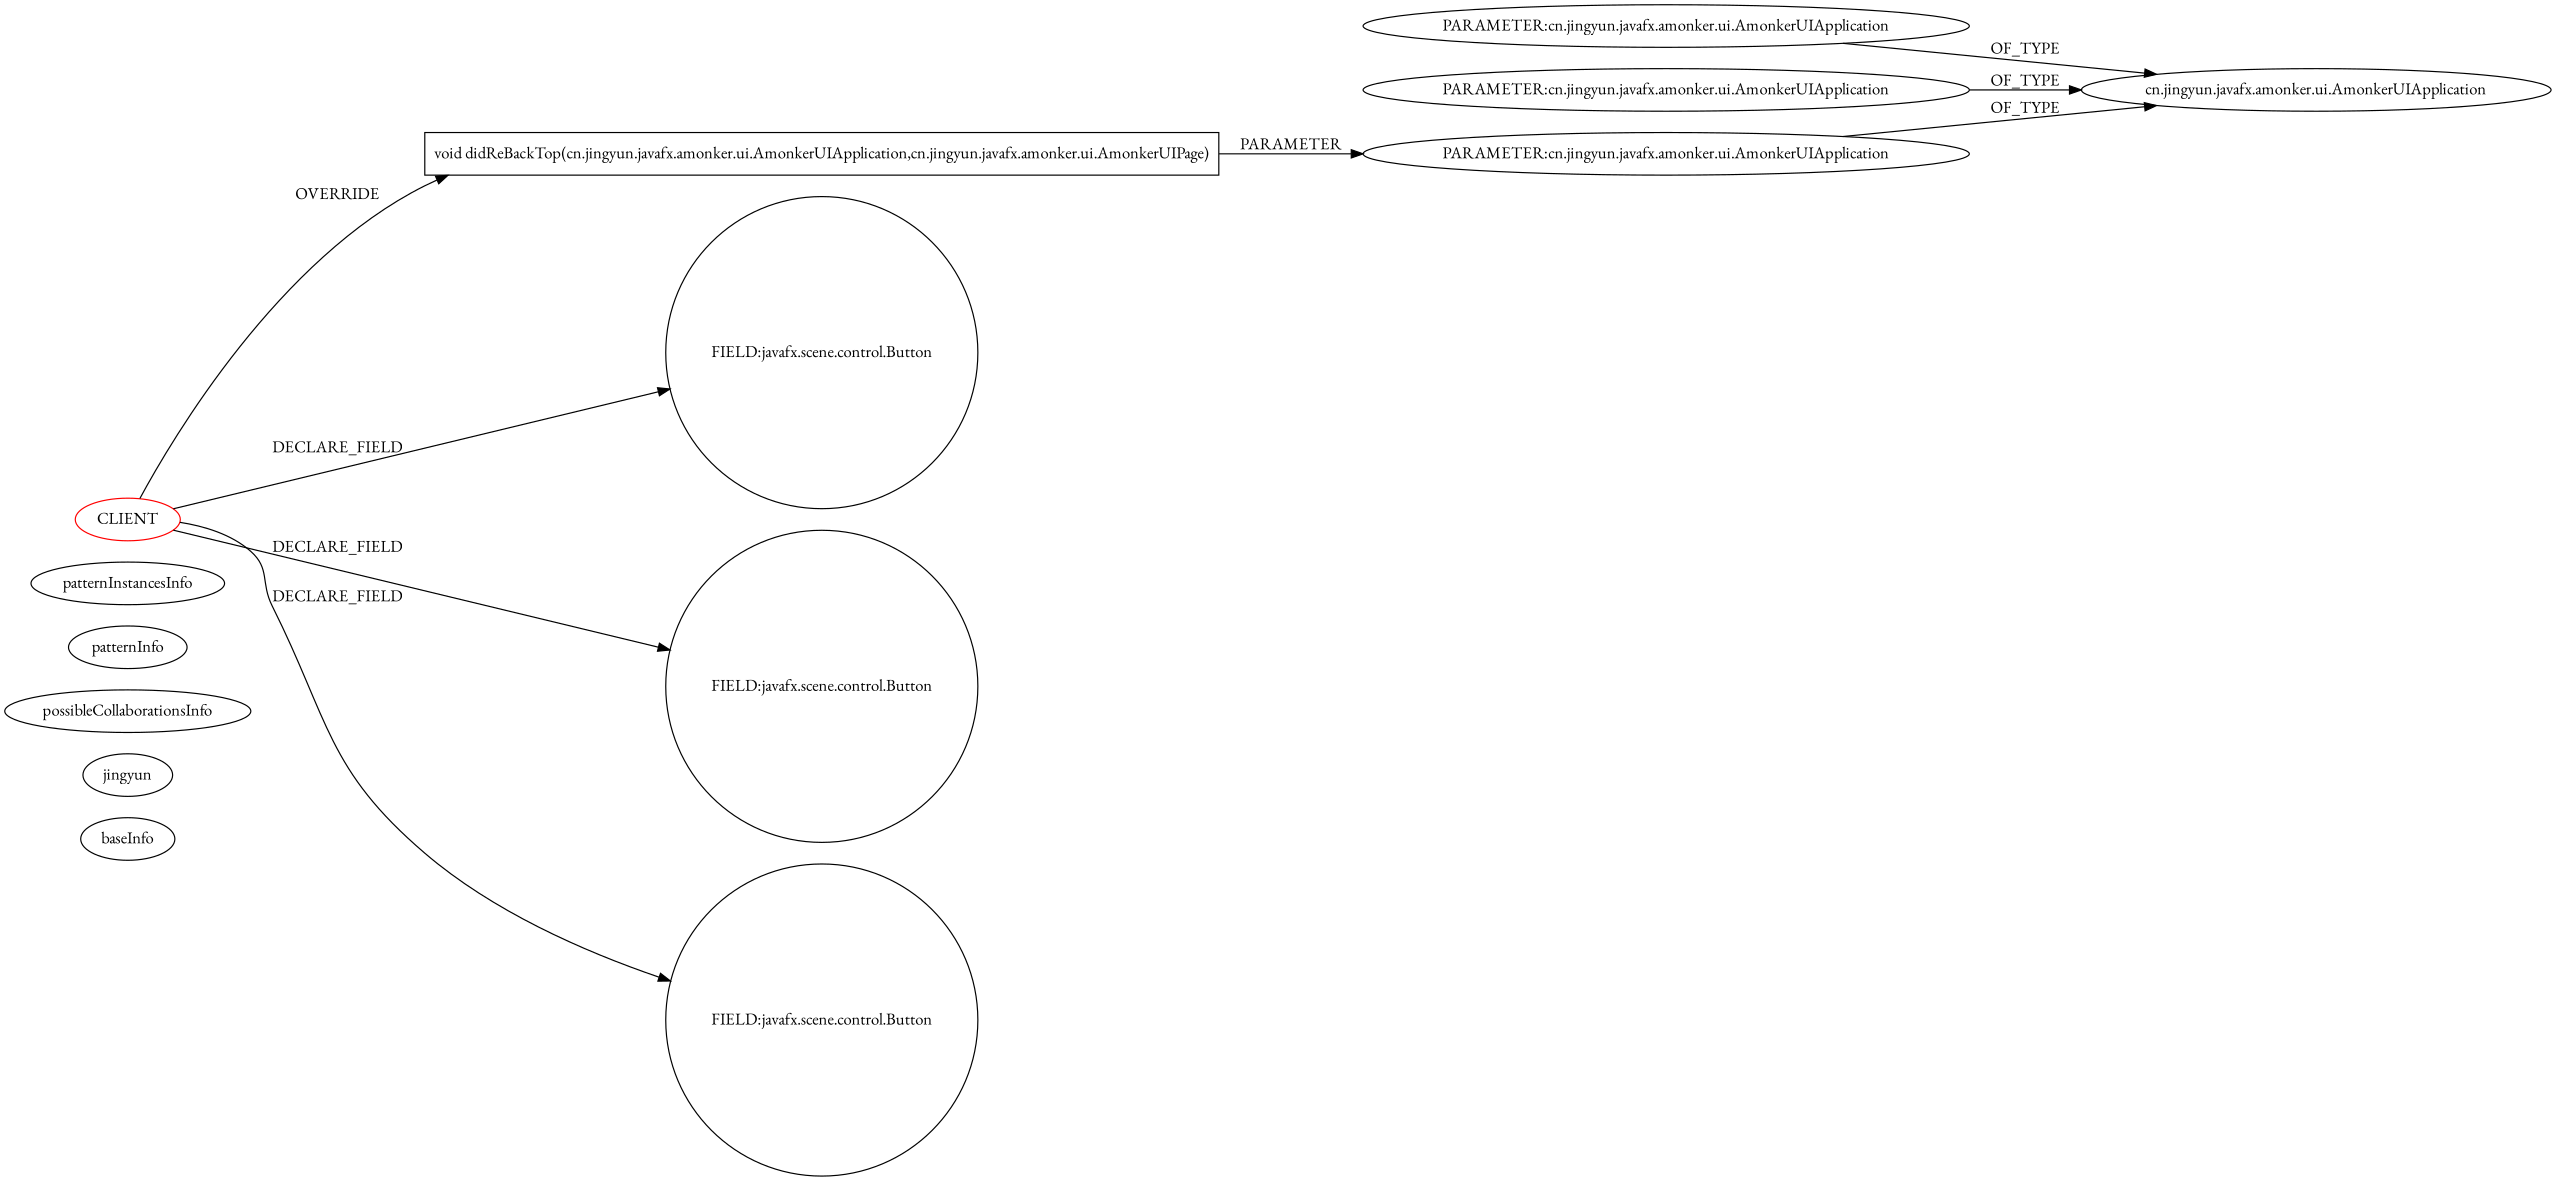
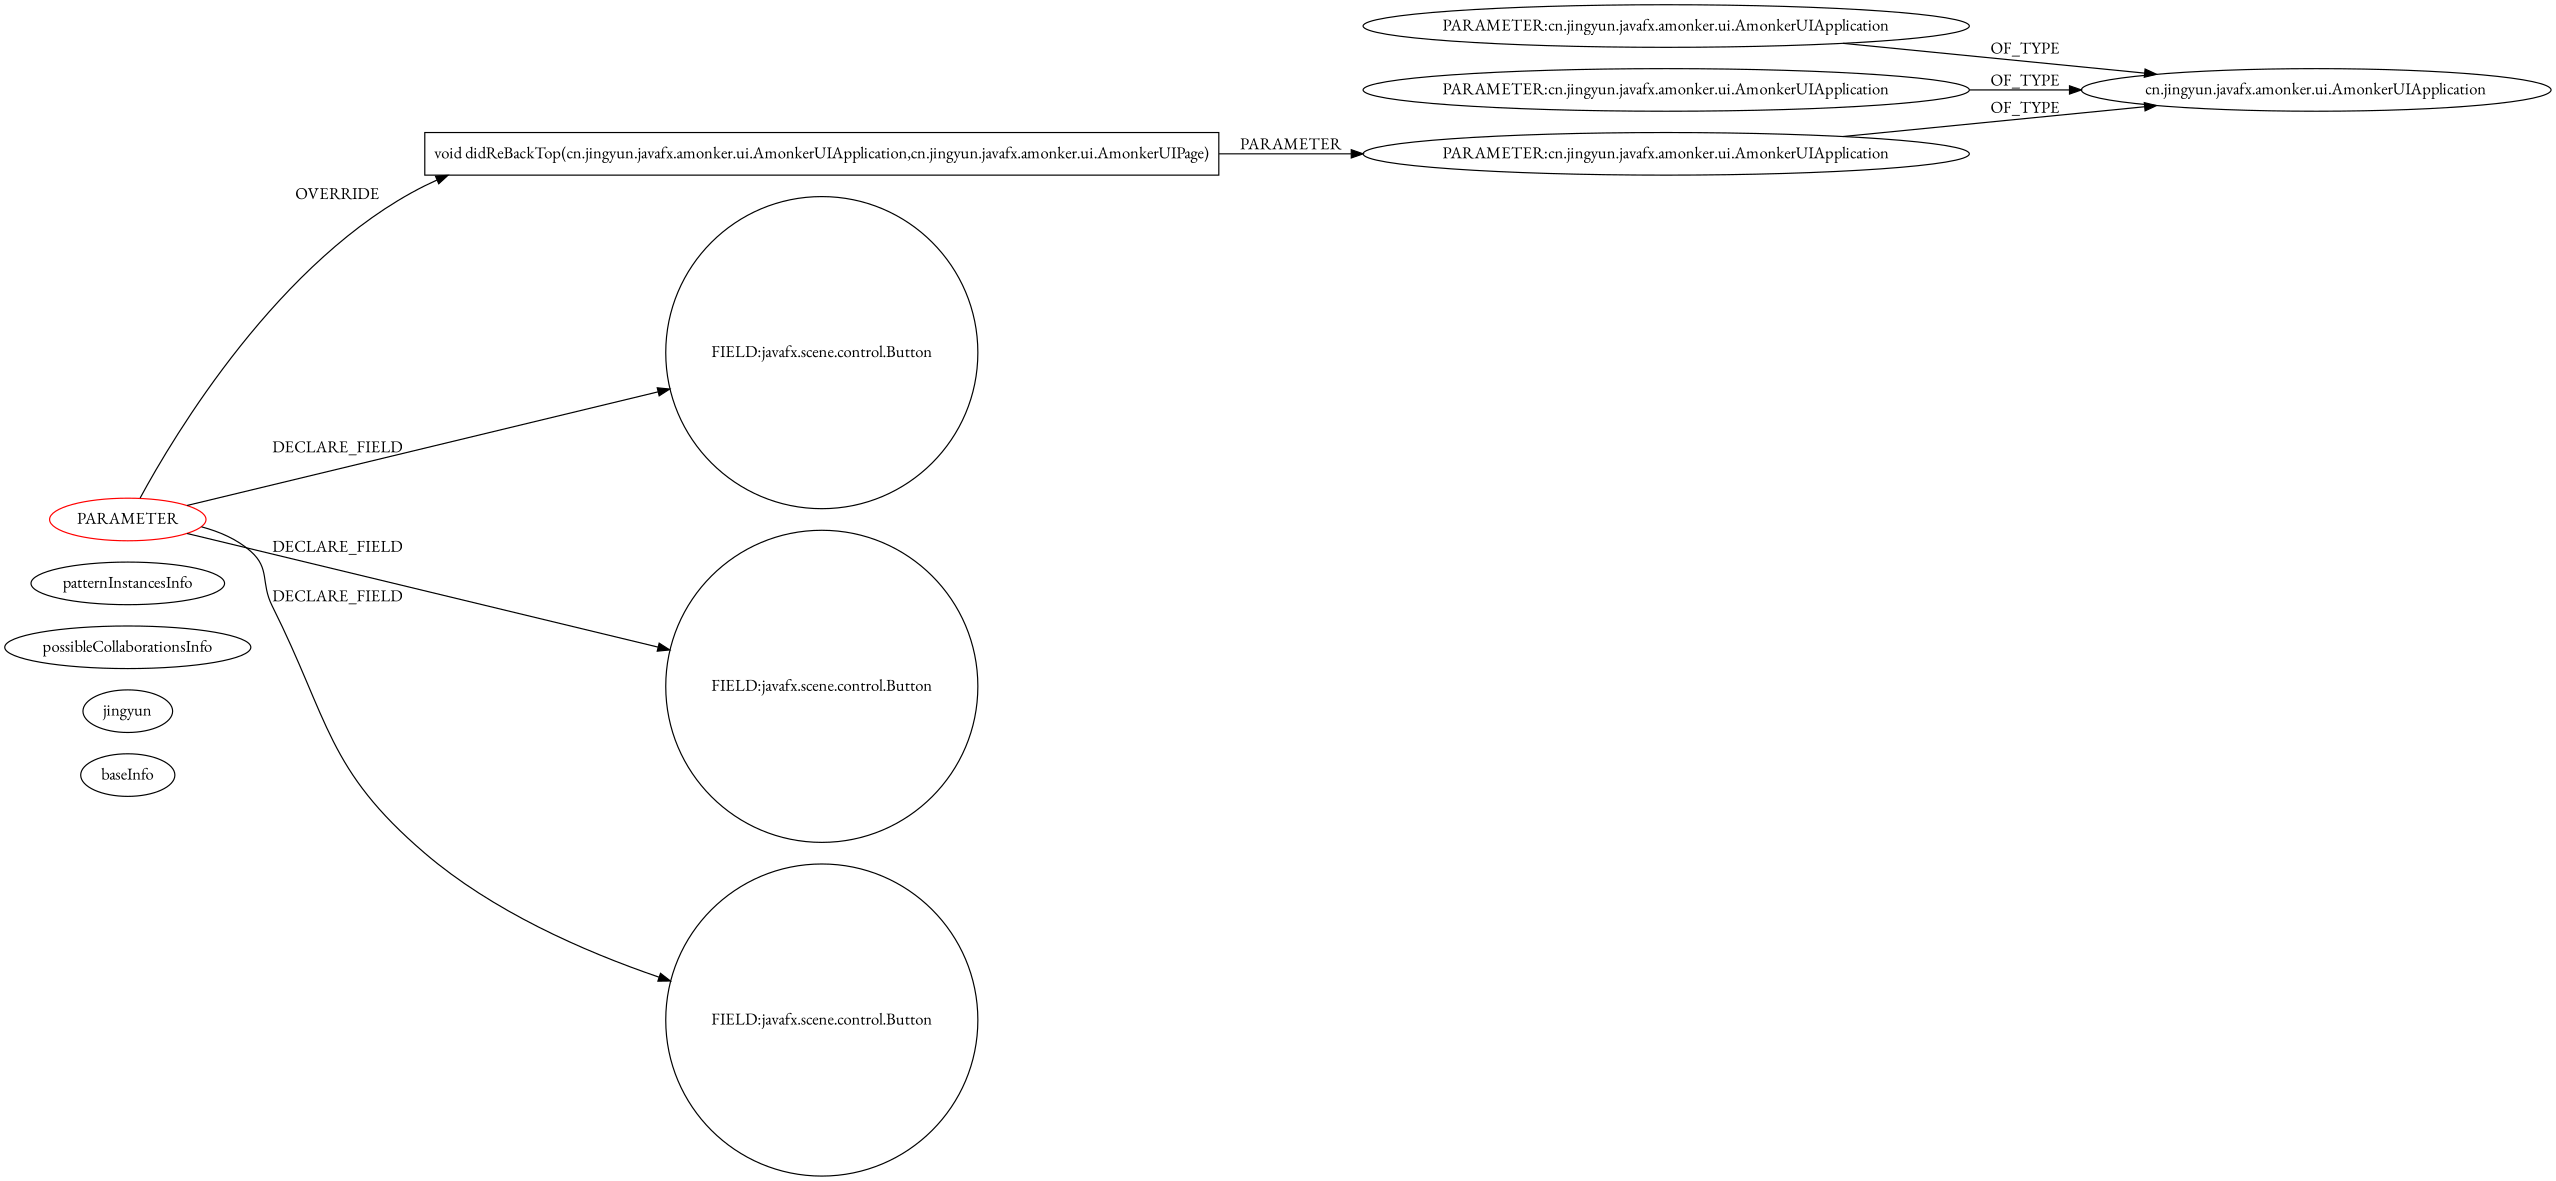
(128, 519) -> (128, 519)
(128, 647) -> none
